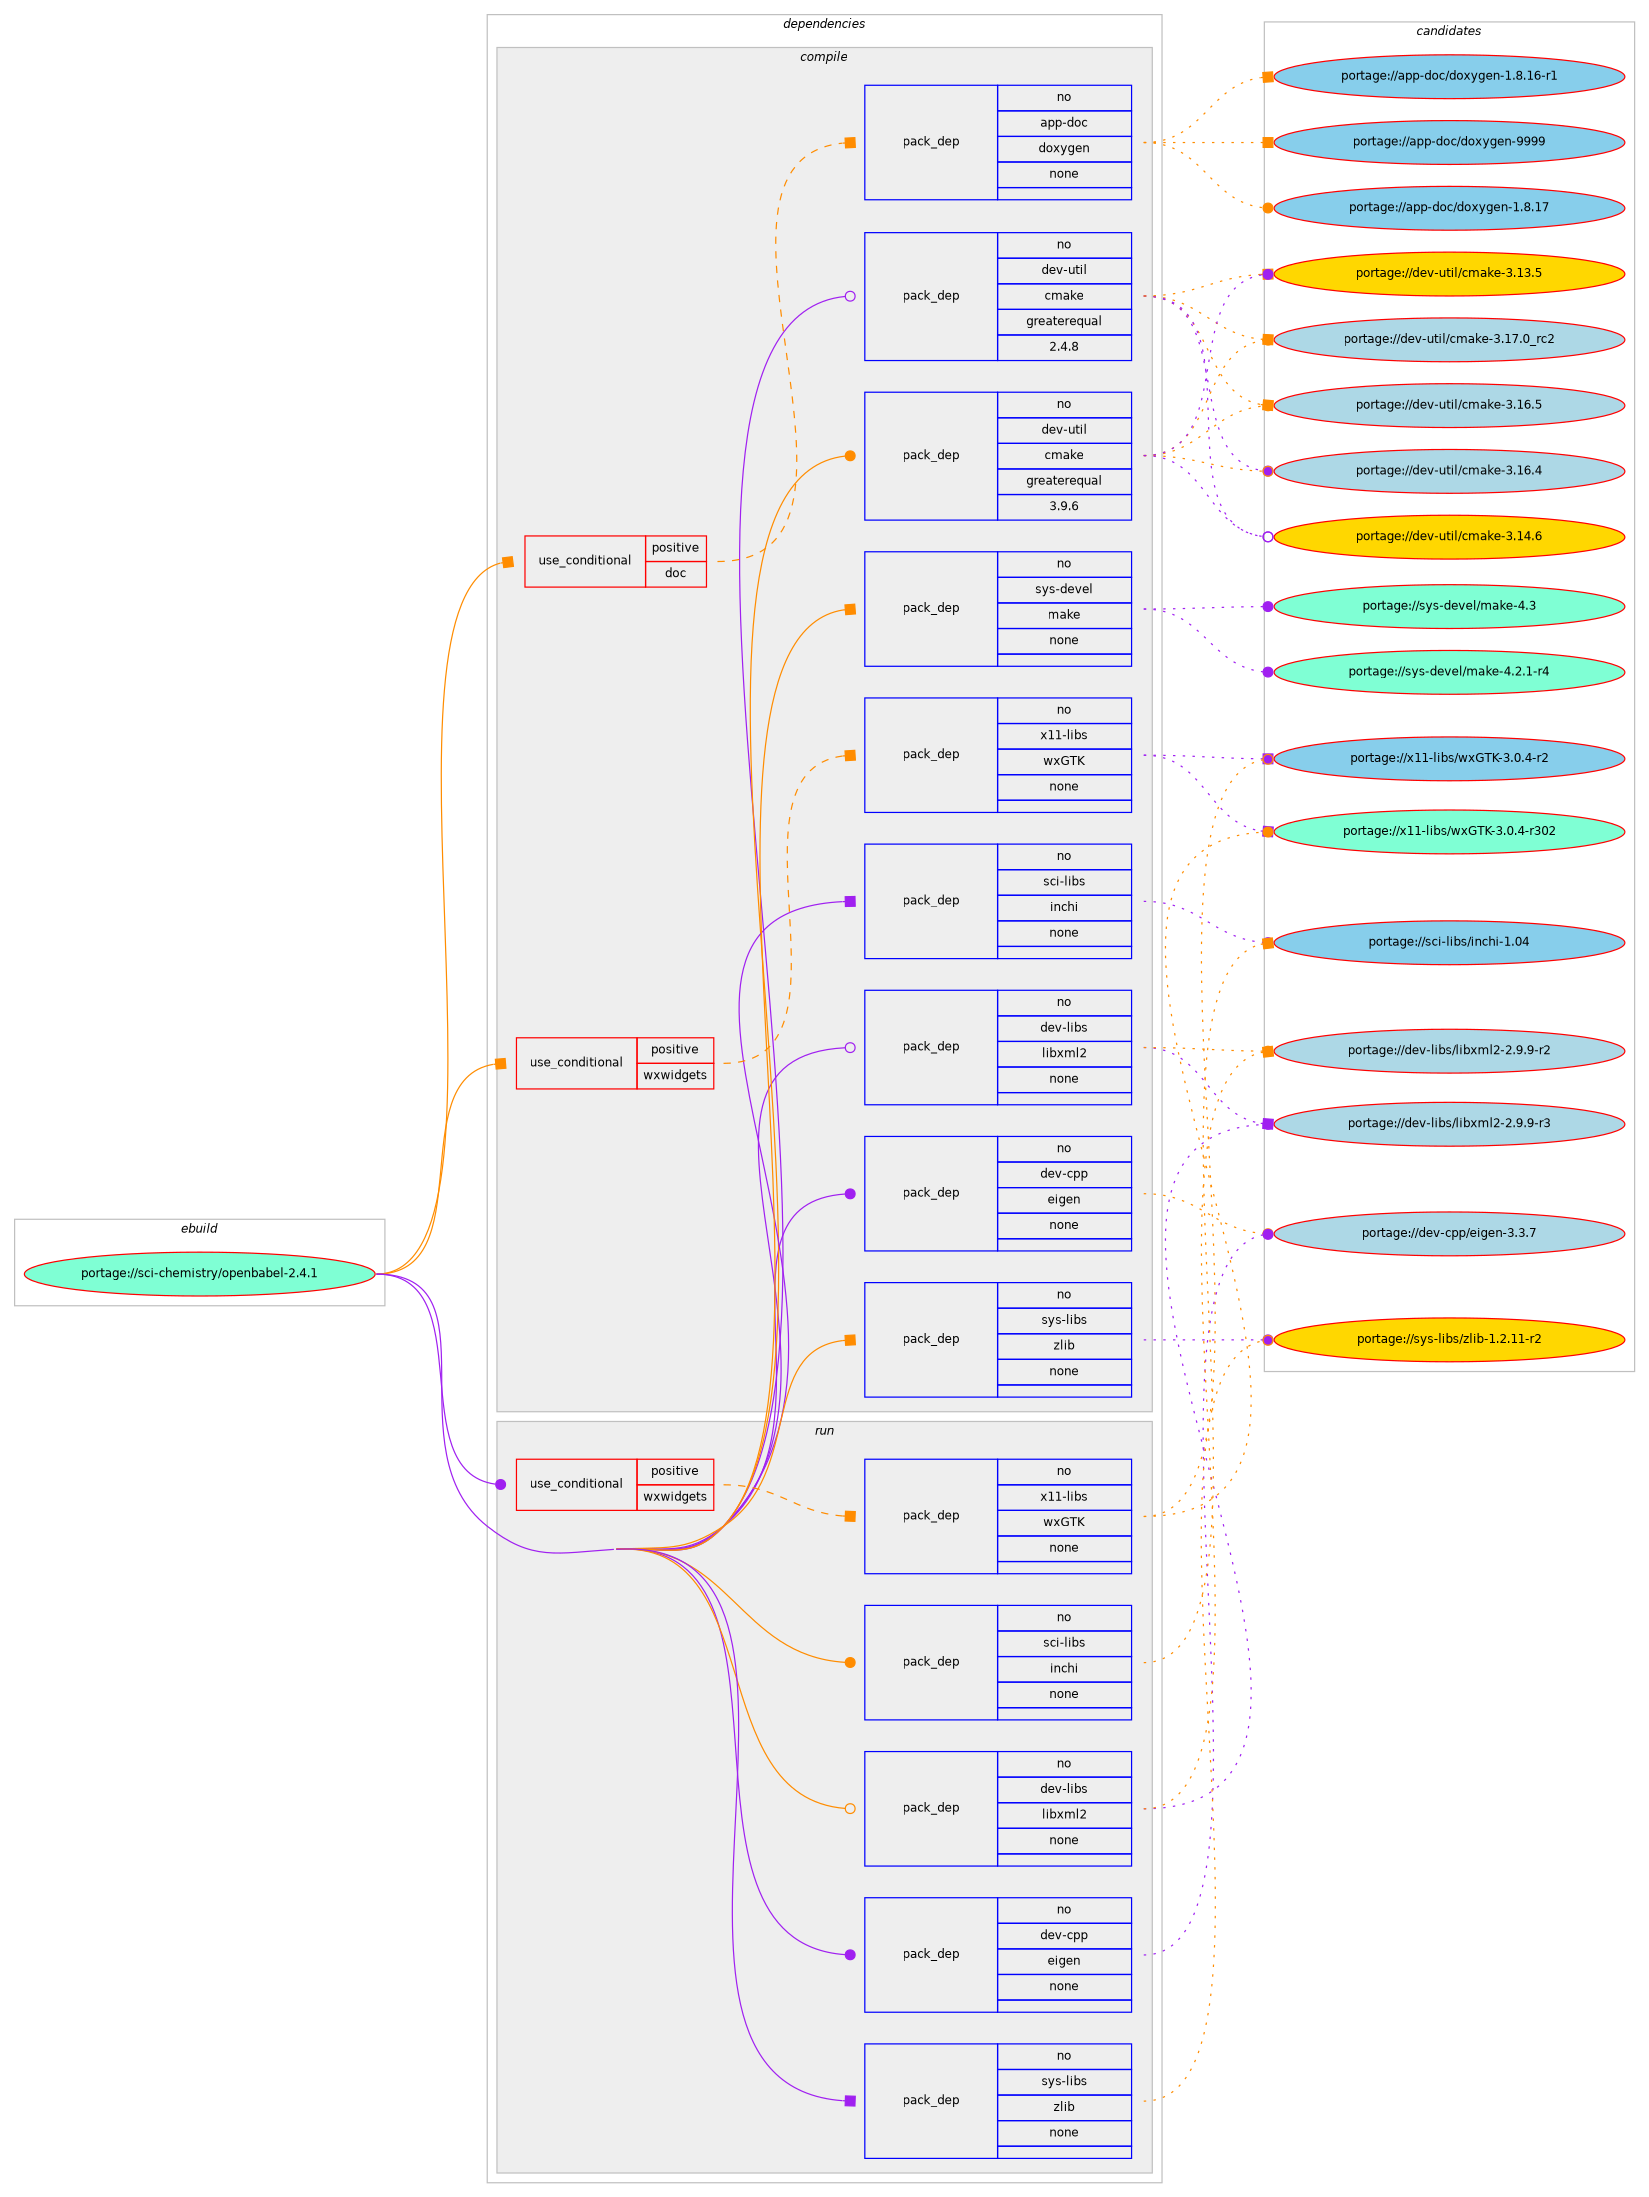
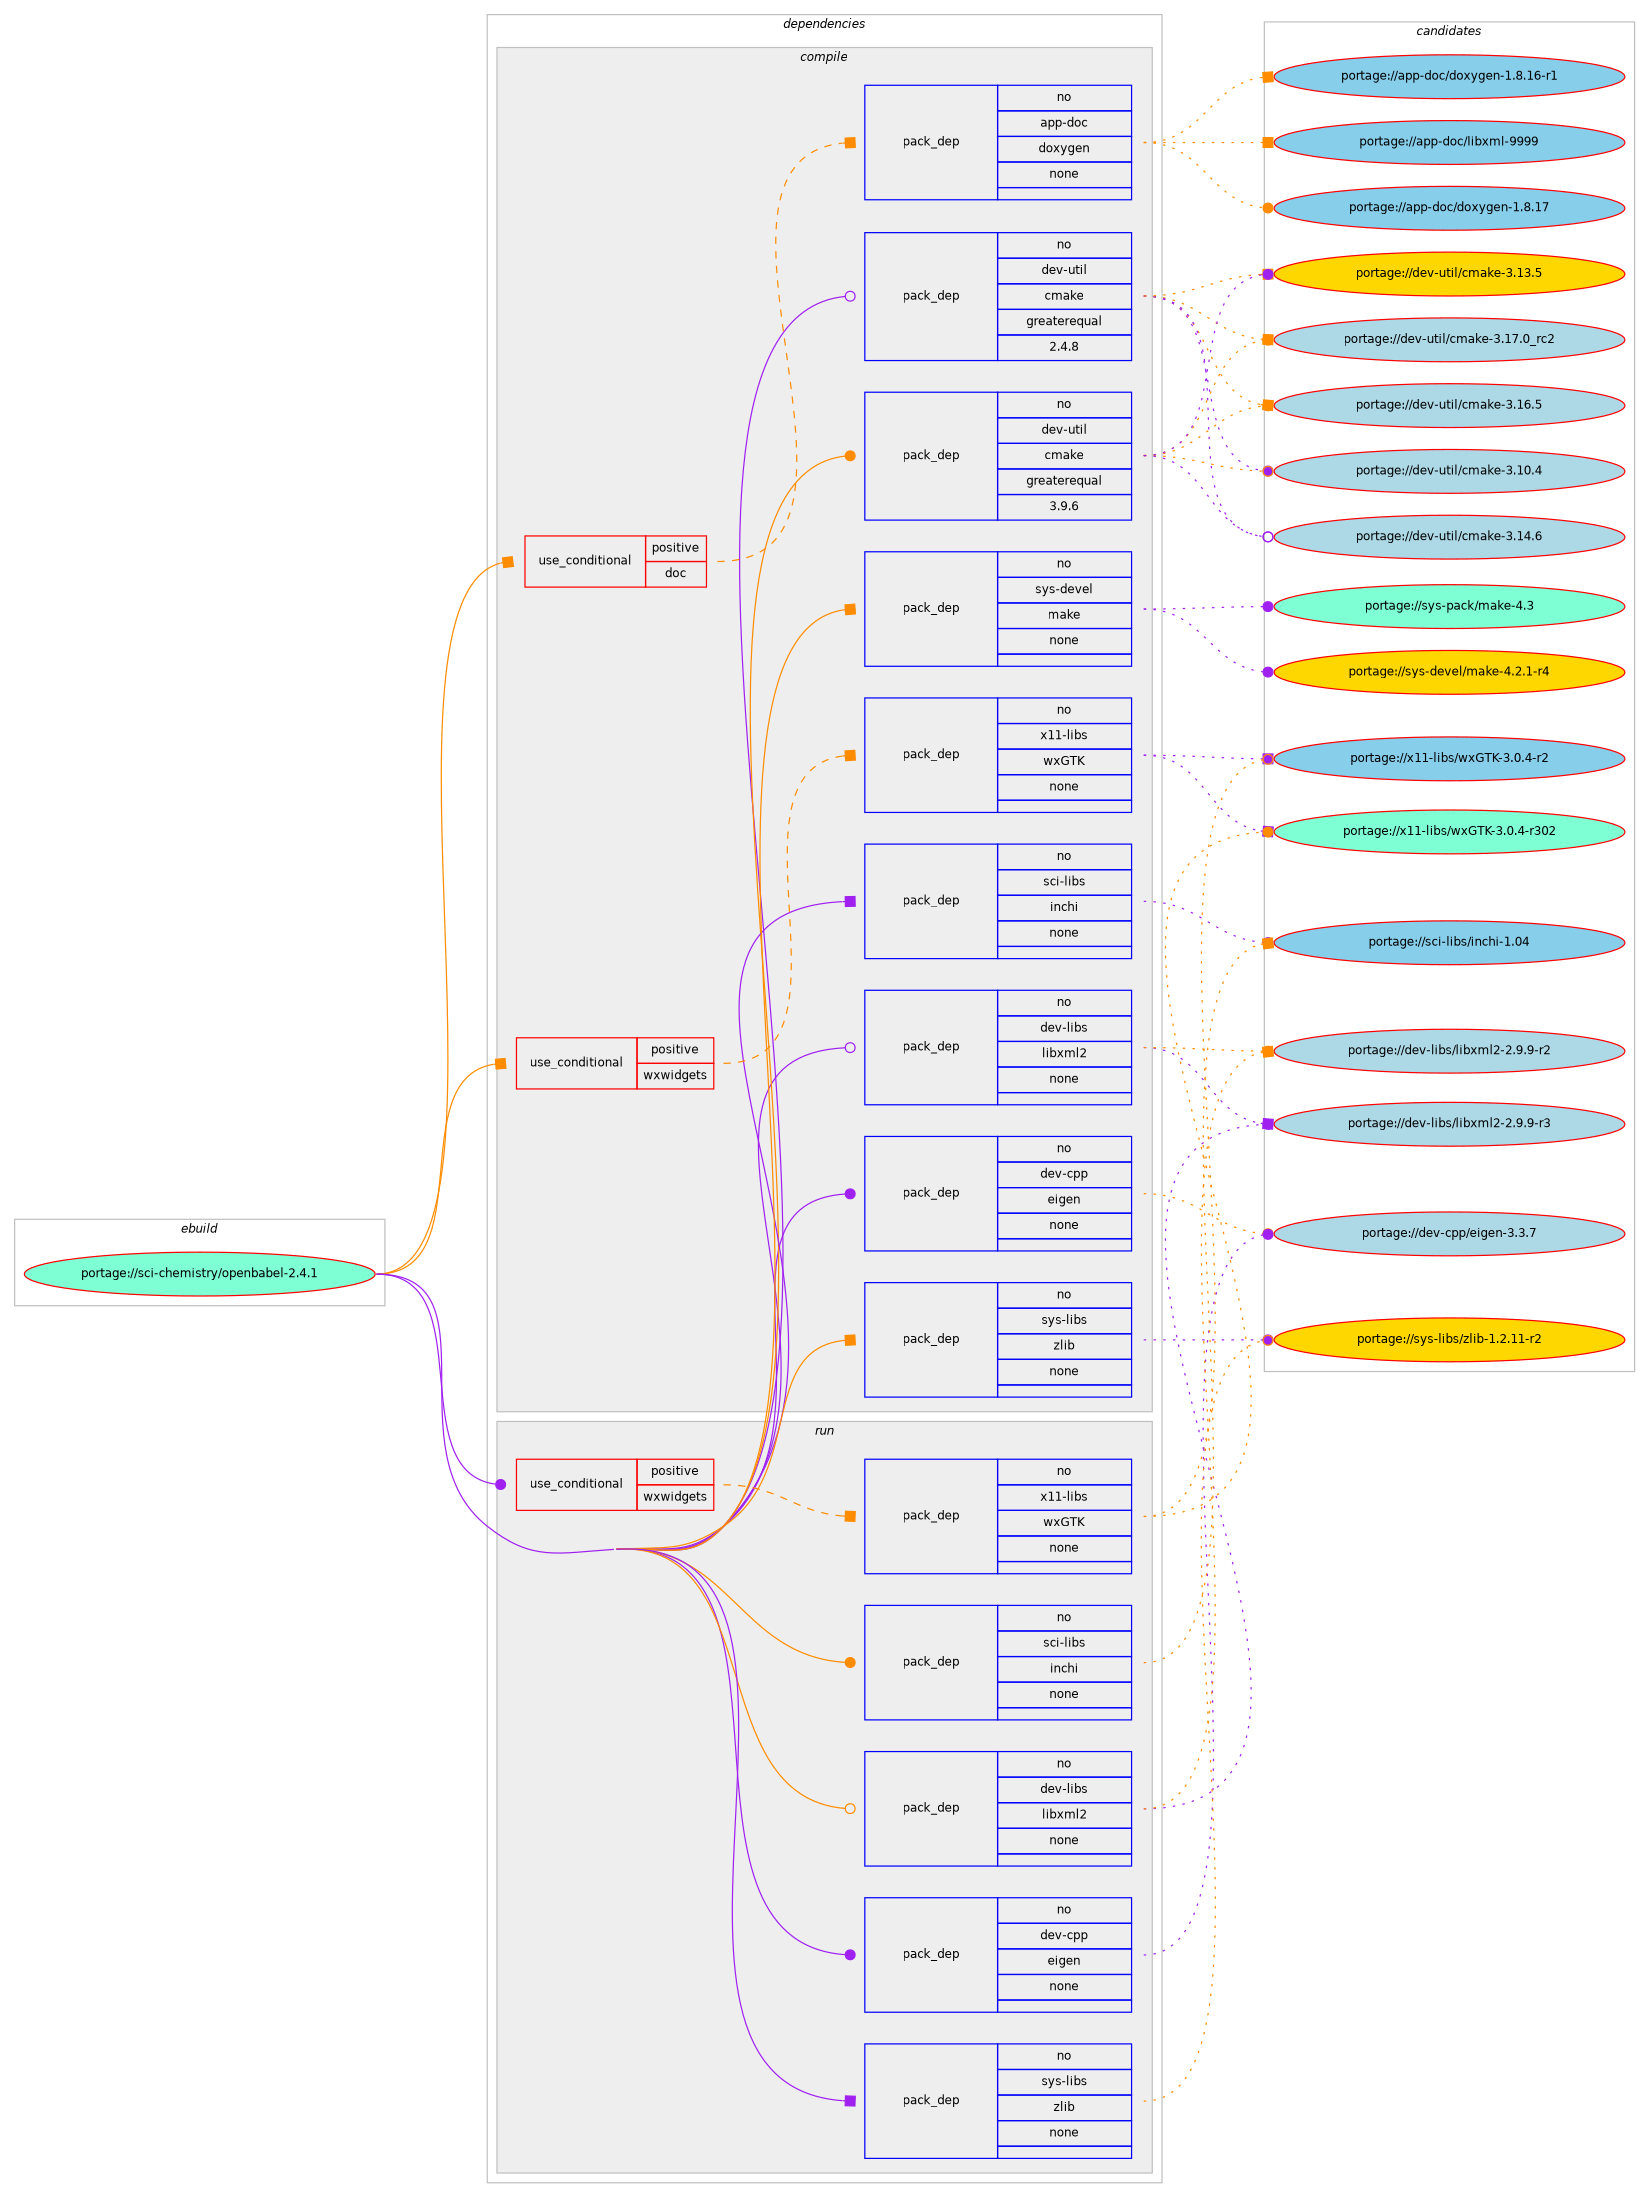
(1449, 143) -> (1449, 143)
(1449, 471) -> (1449, 471)
(1449, 537) -> (1449, 537)
(1449, 607) -> (1449, 607)
(1449, 672) -> (1449, 672)
